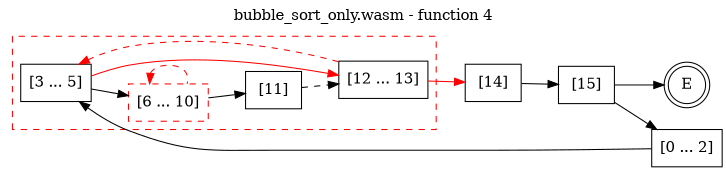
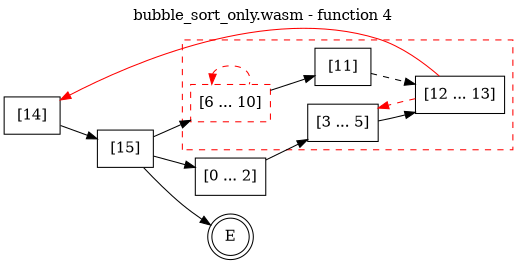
(209, 60) -> (392, 118)
(105, 91) -> (167, 131)
